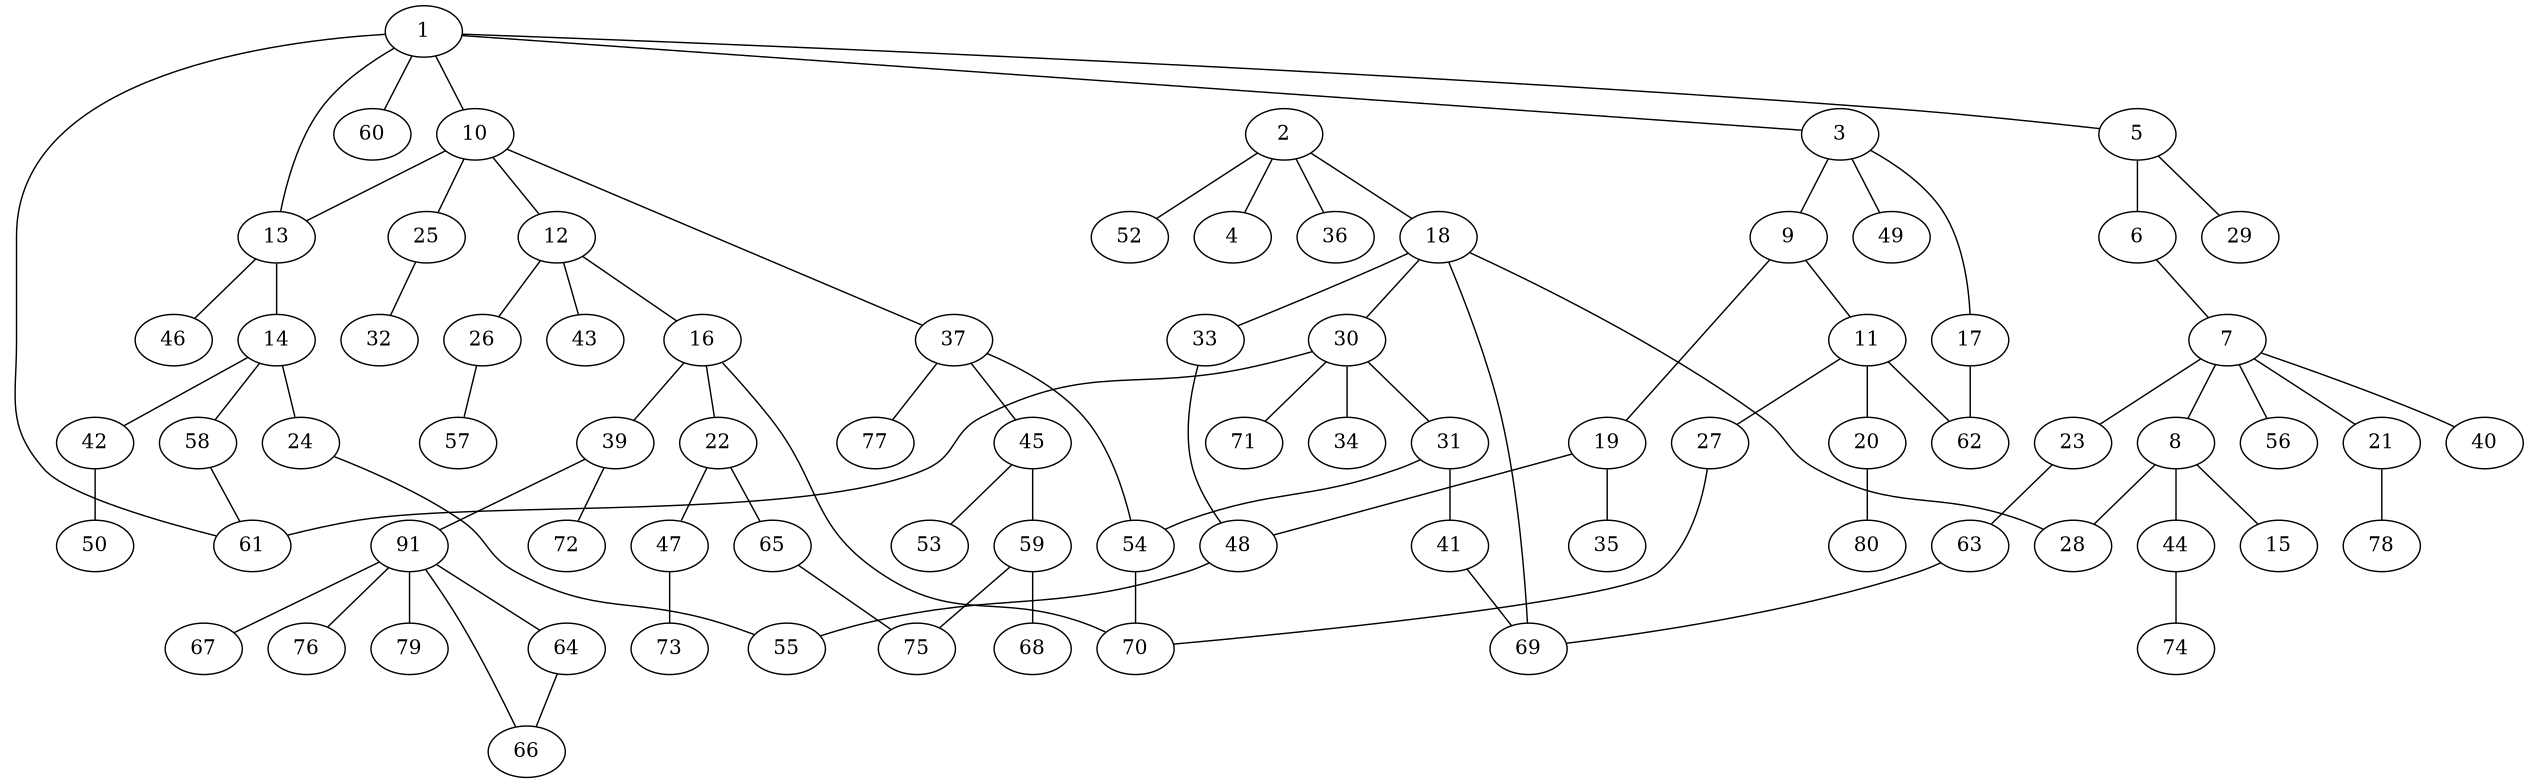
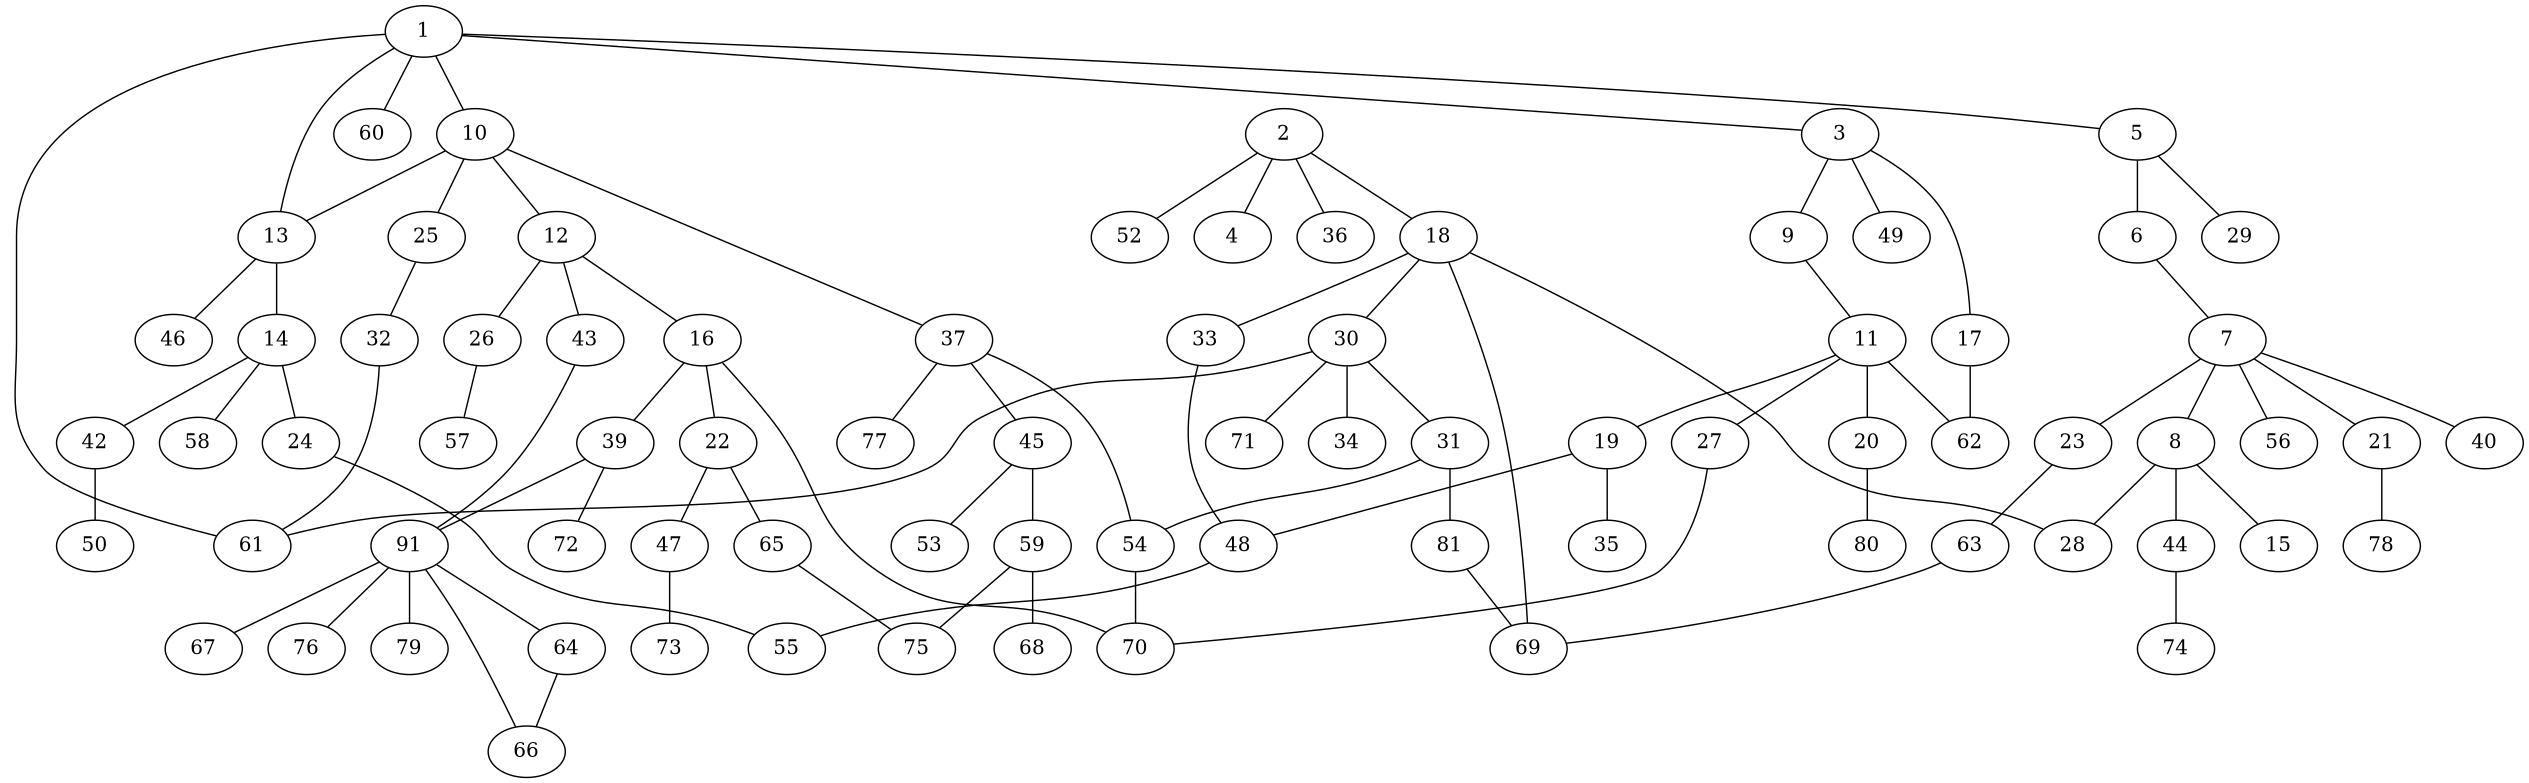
(1698, 340) -> (1741, 389)
none -> (519, 457)
(225, 495) -> (360, 454)
(1450, 546) -> (1450, 546)
